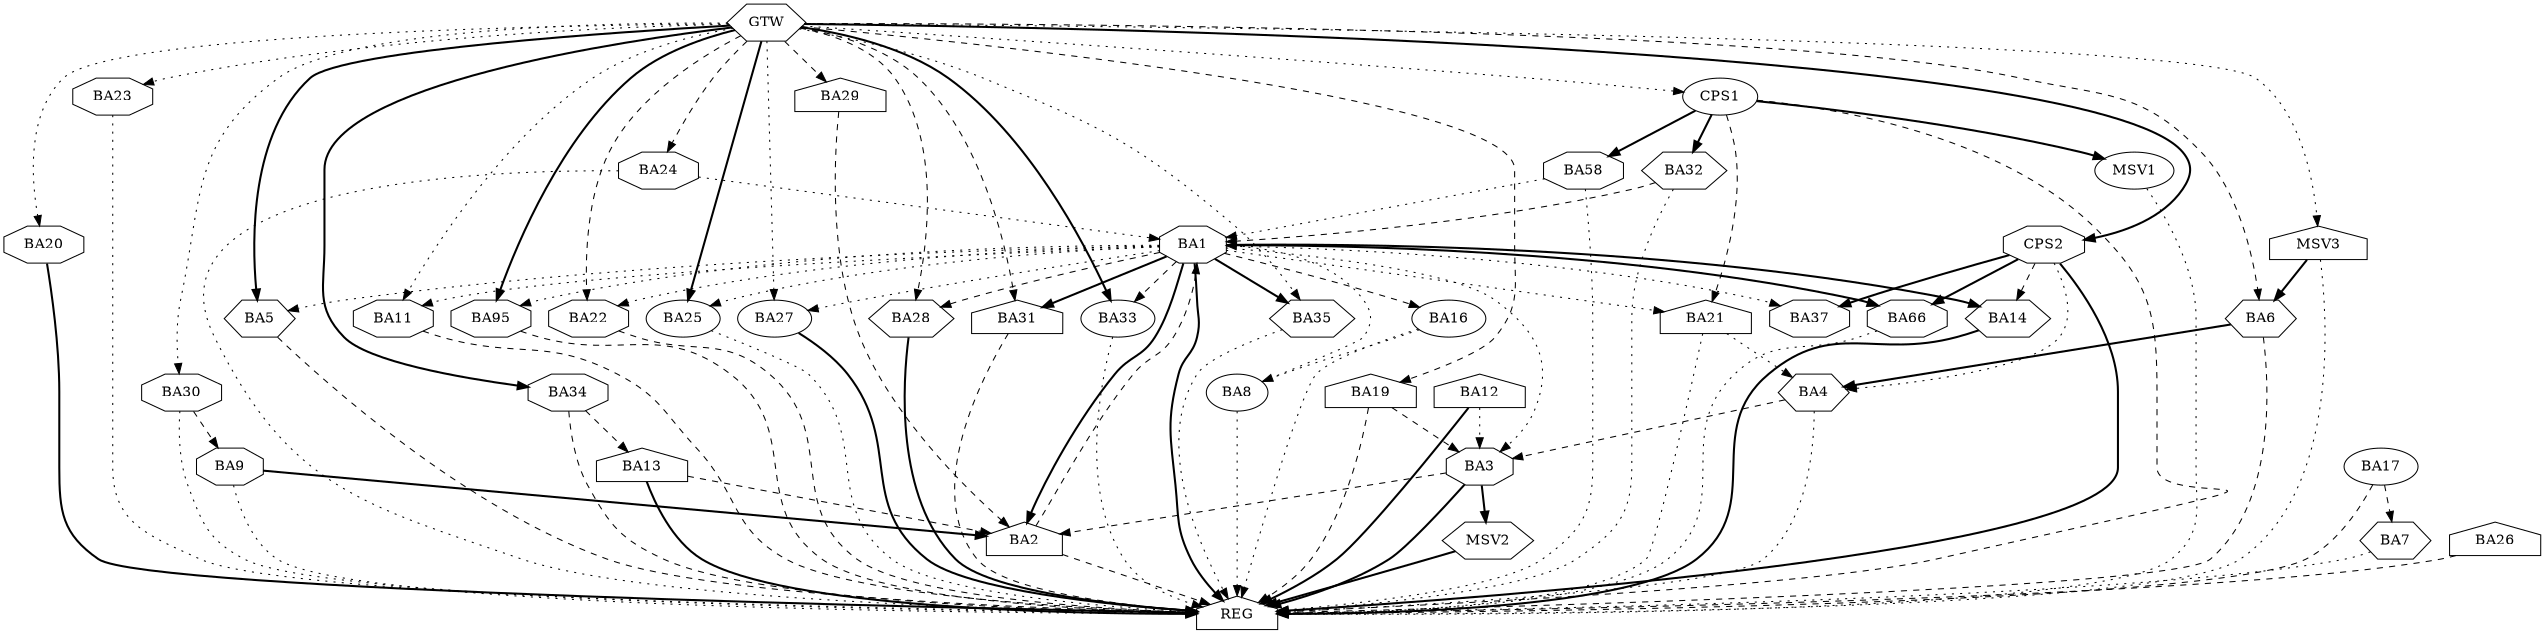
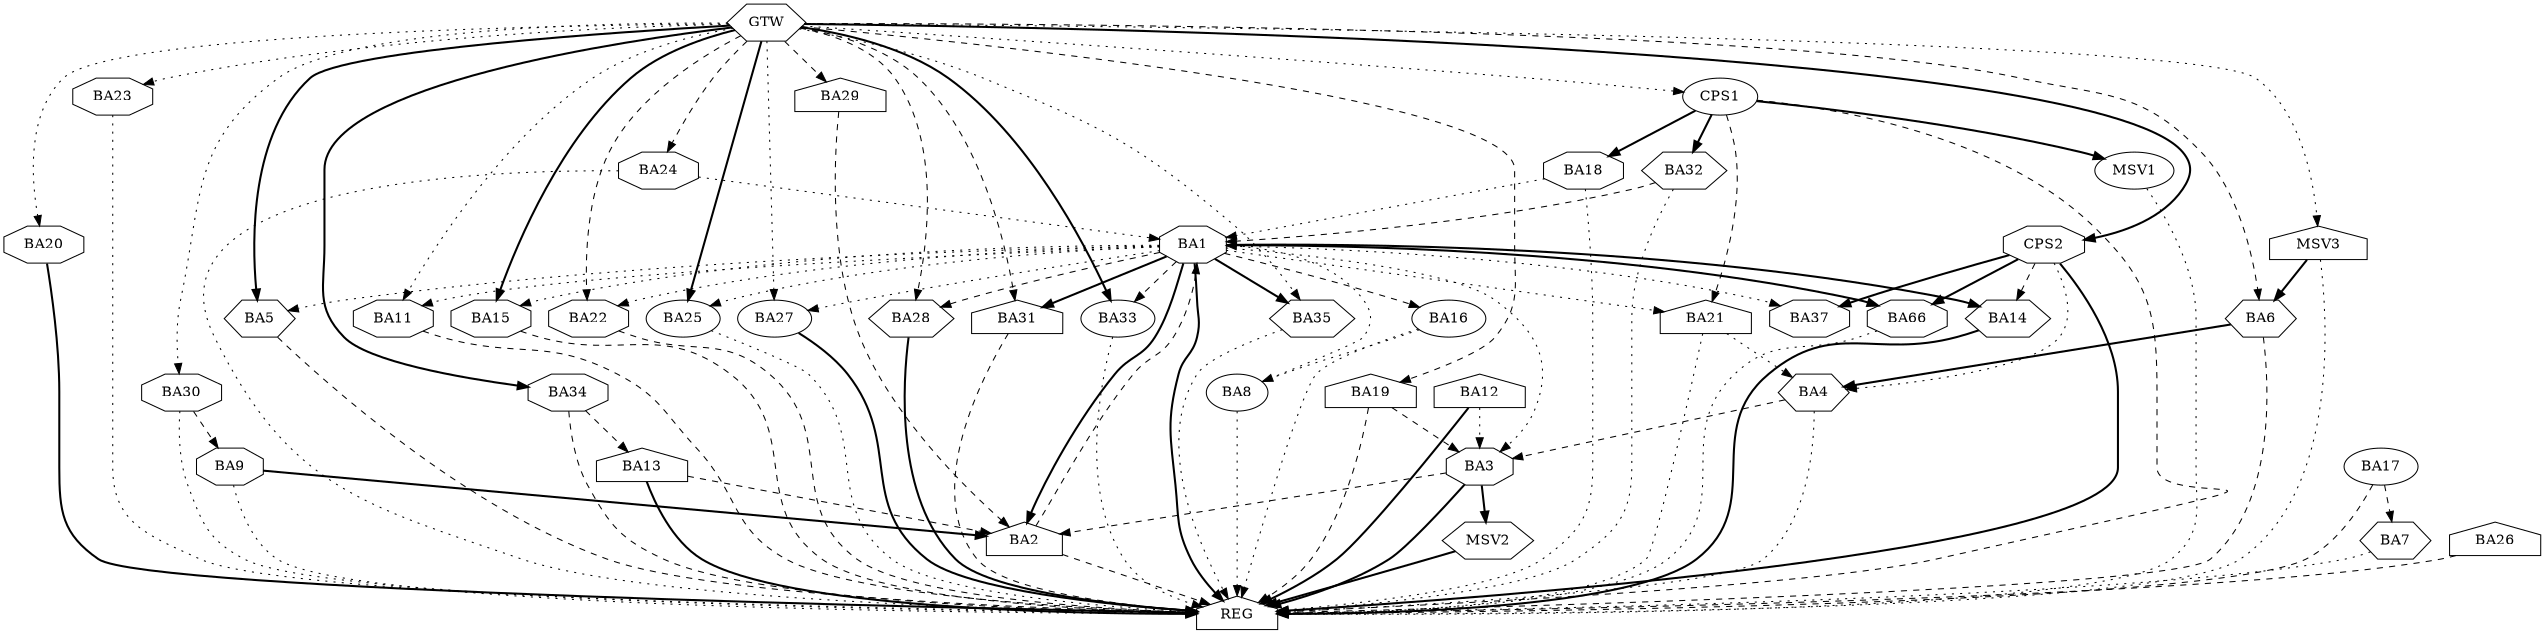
(1583, 171) -> (1583, 171)
(491, 319) -> (491, 319)
